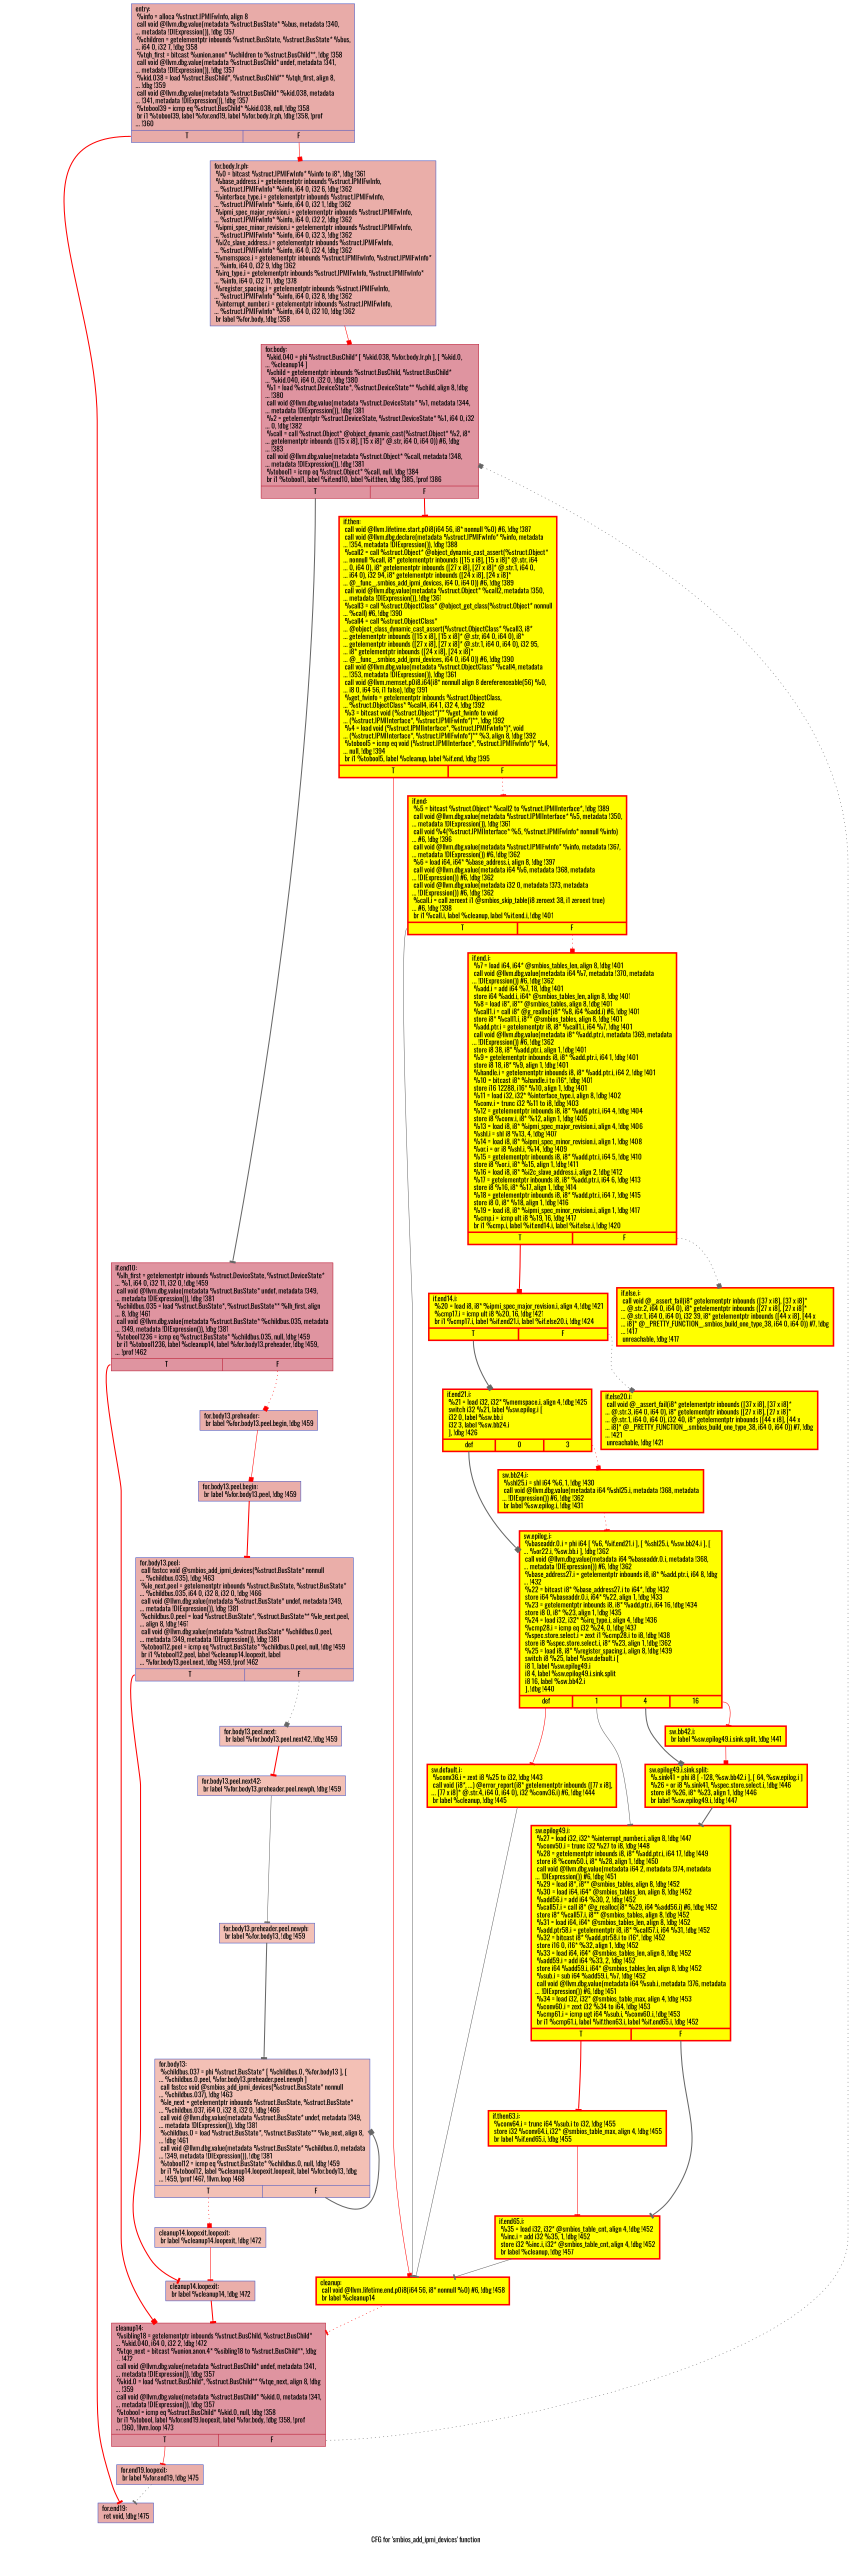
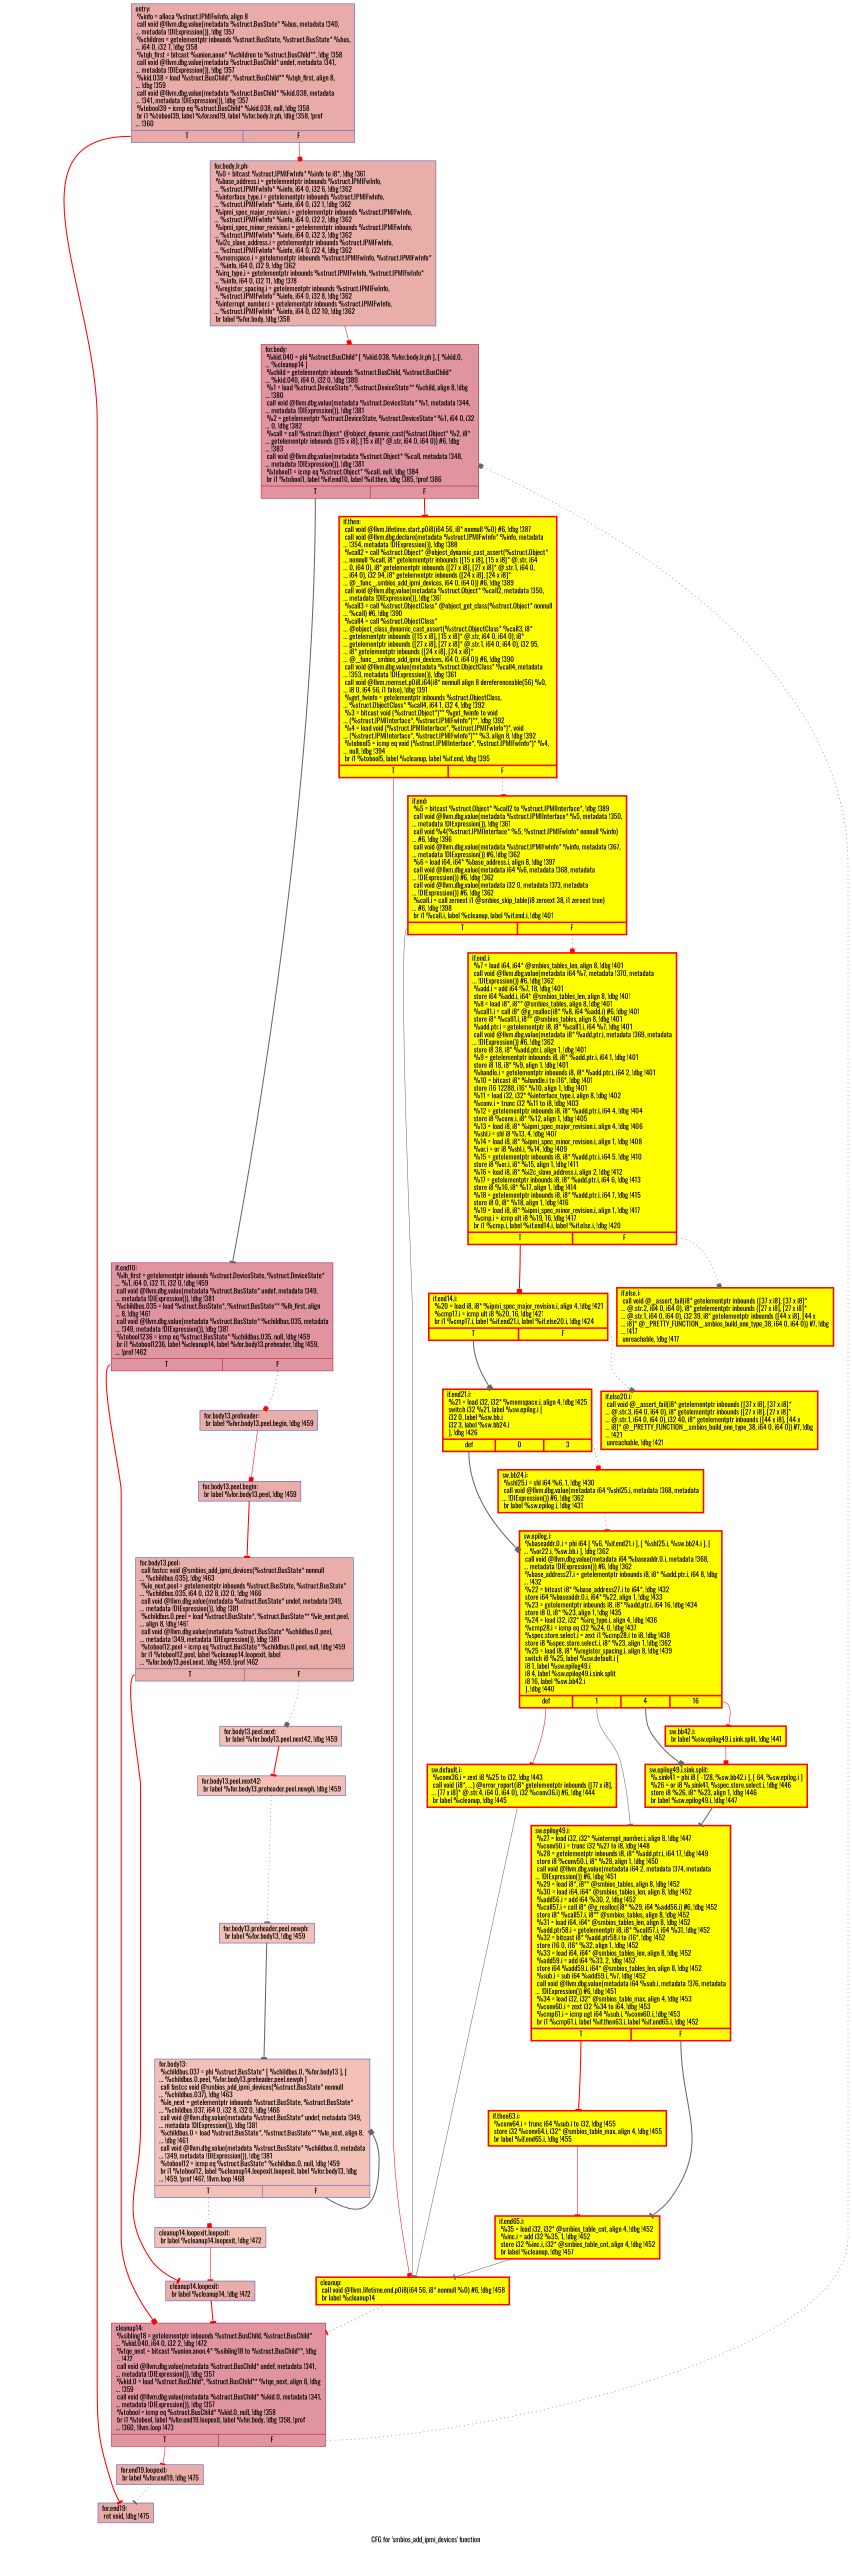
(269, 1858) -> (269, 1858)
